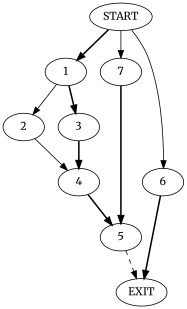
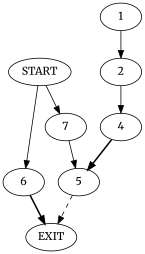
(96, 42) -> none
(79, 127) -> none
(121, 151) -> (71, 151)
